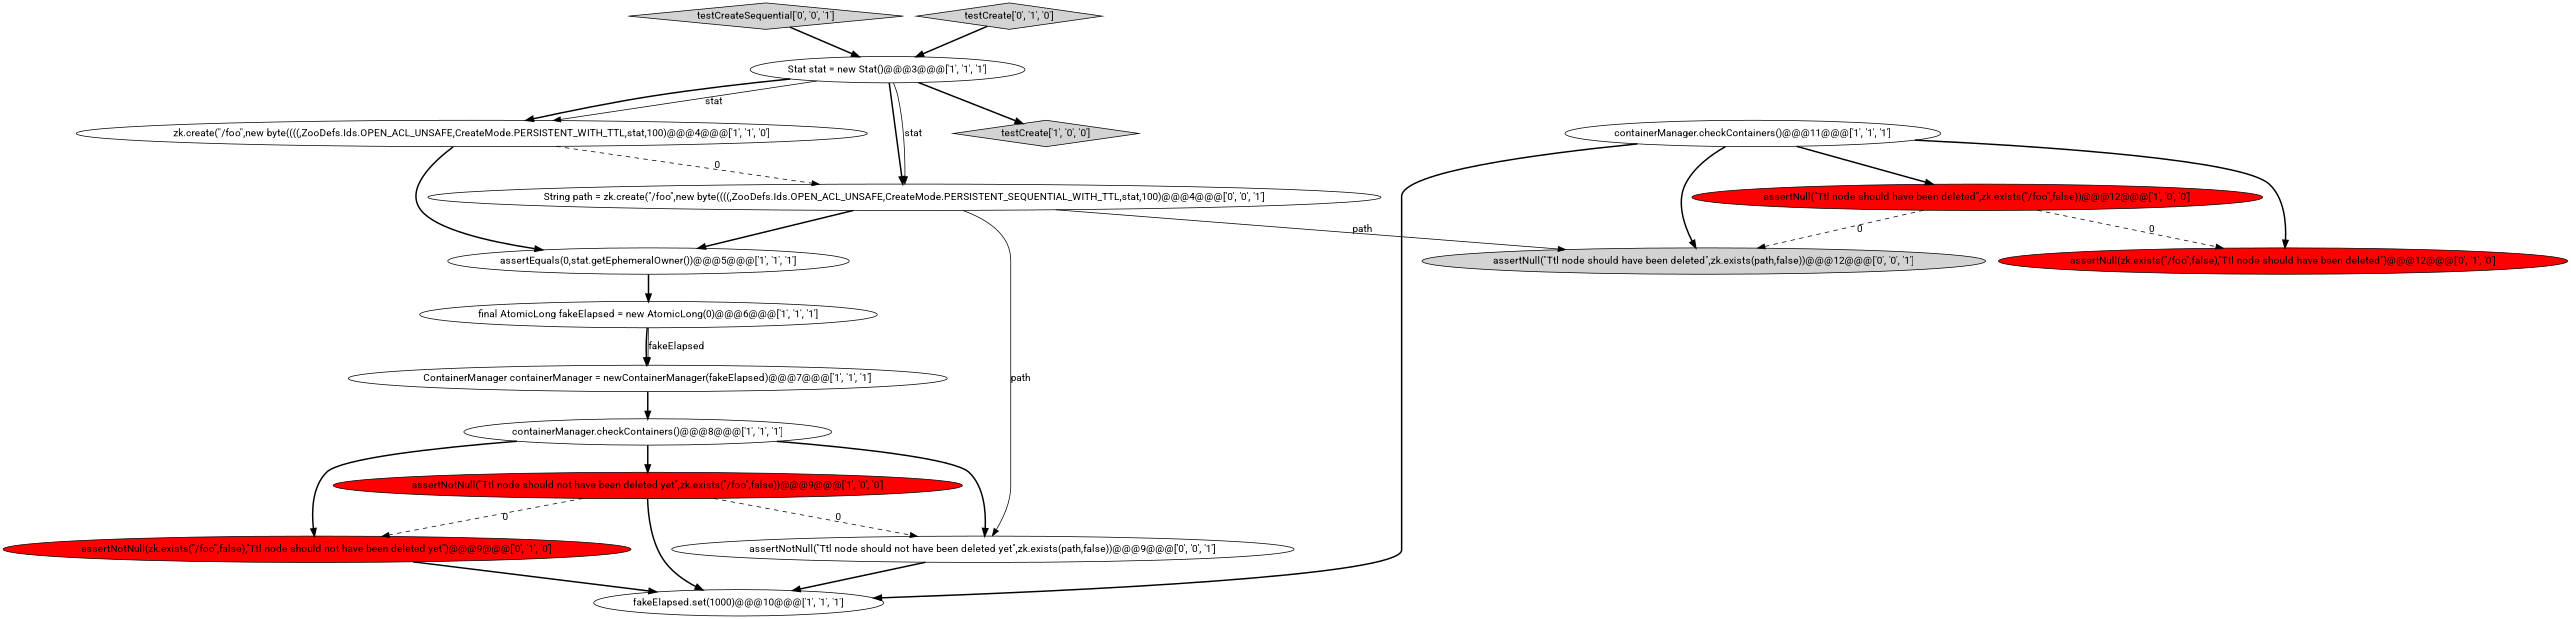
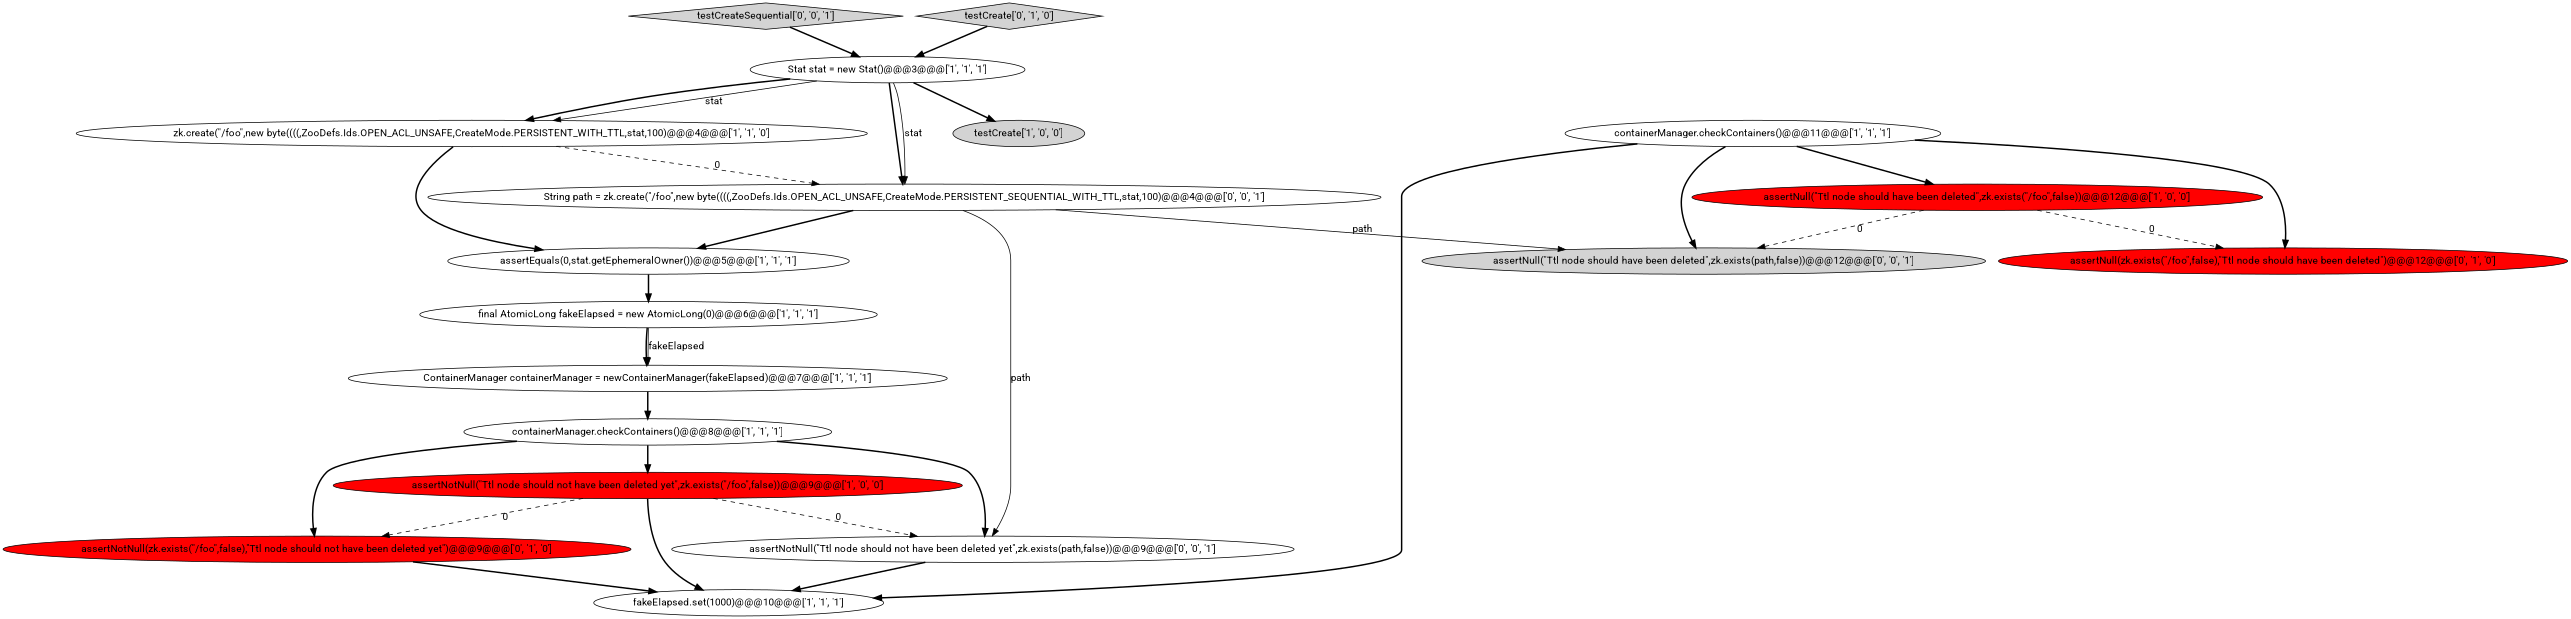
(1046, 133) -> (1019, 133)
